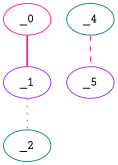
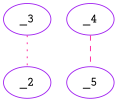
(27, 19) -> none
(90, 19) -> (90, 19)
(27, 83) -> (27, 19)
(27, 146) -> (27, 83)
